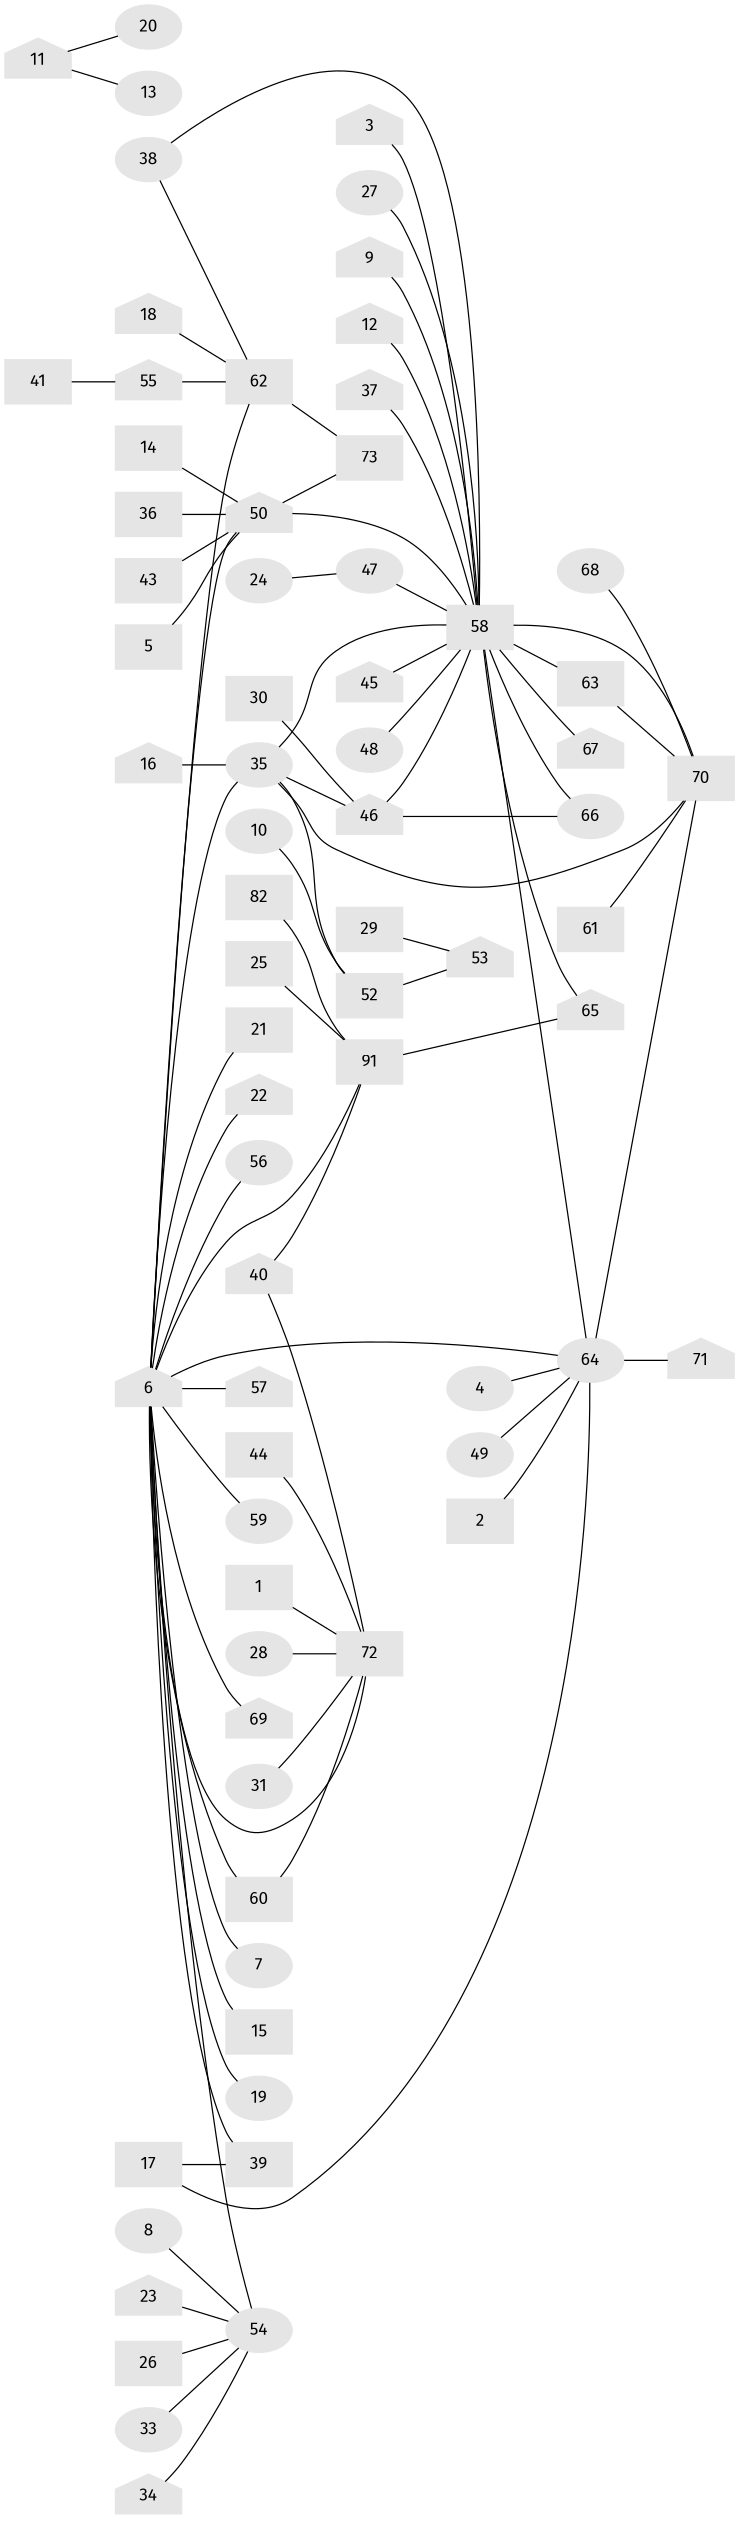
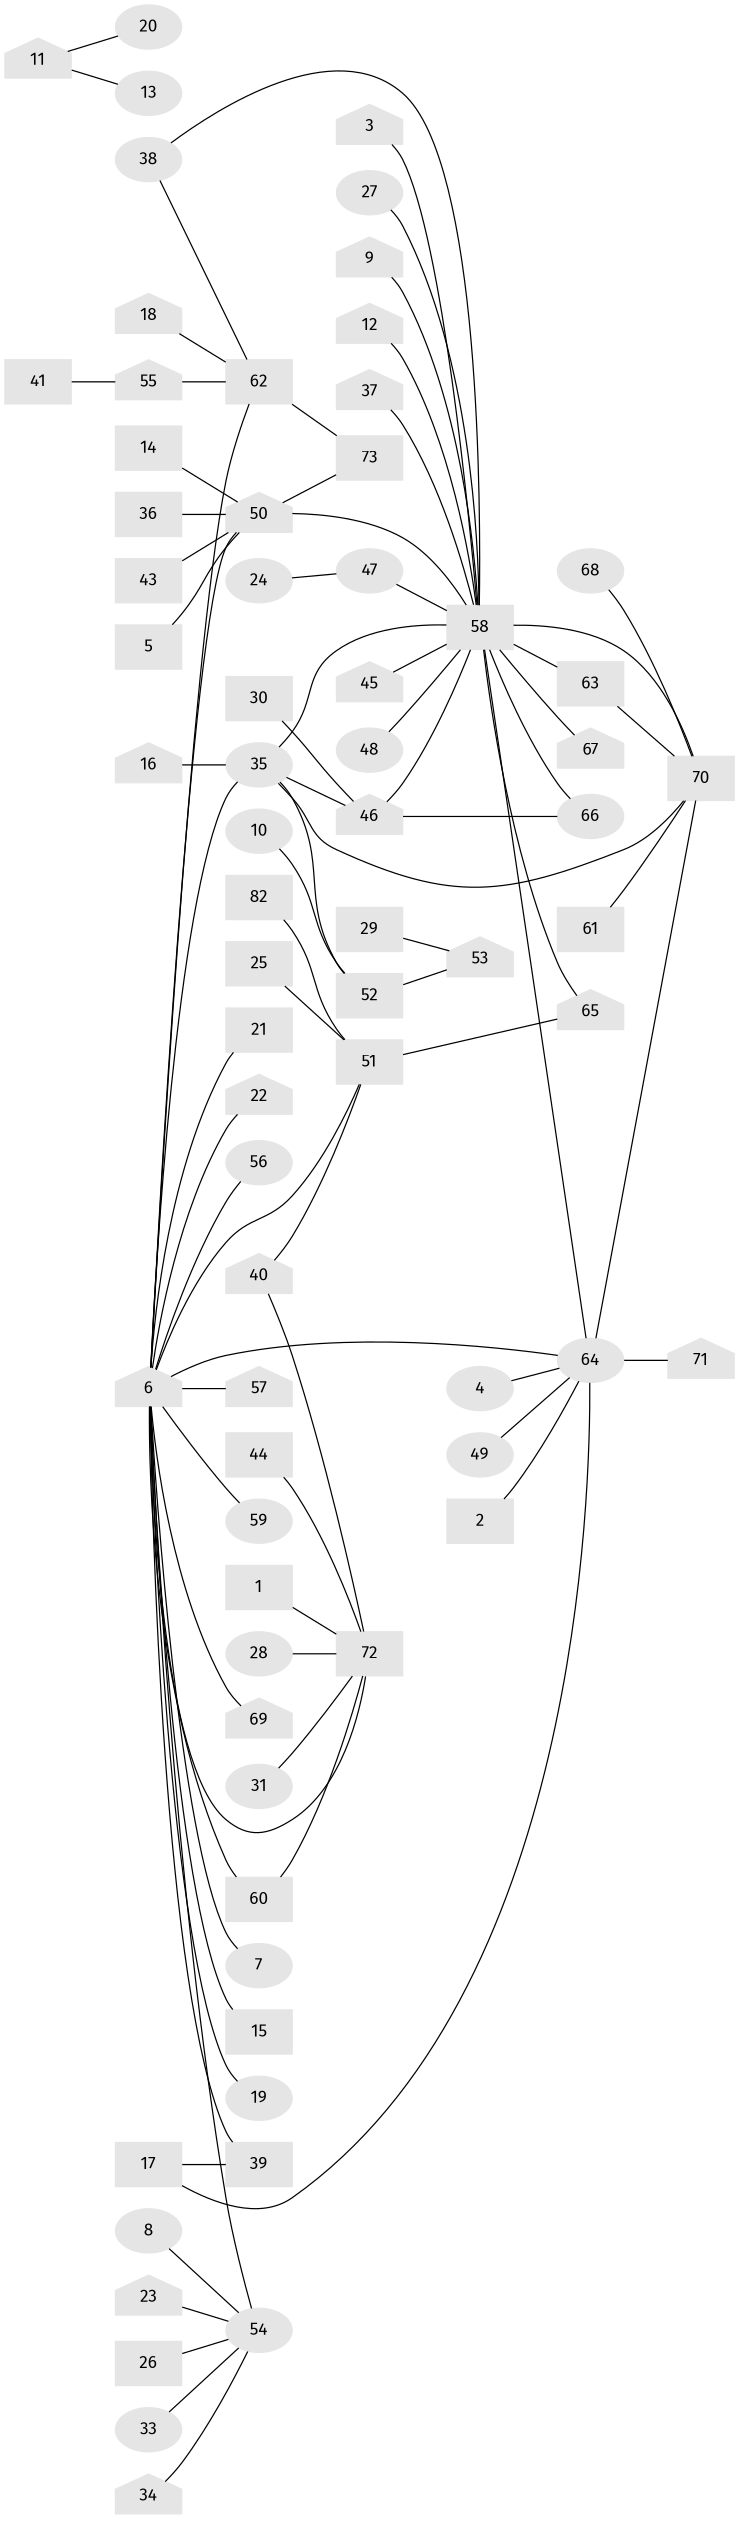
(370, 1062) -> (370, 1062)
